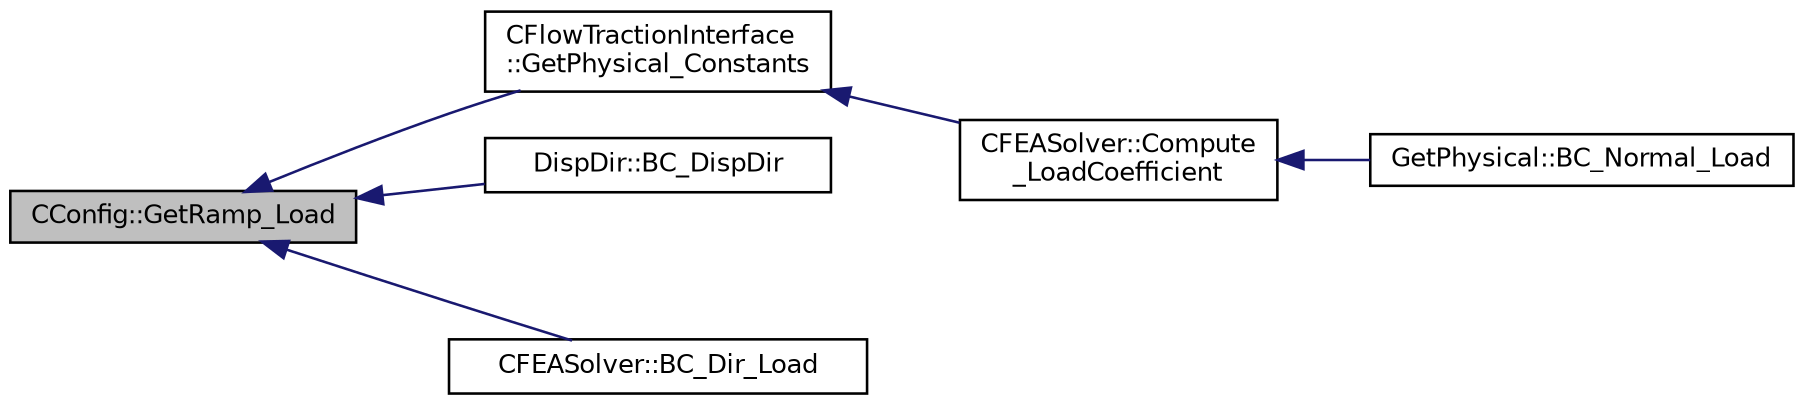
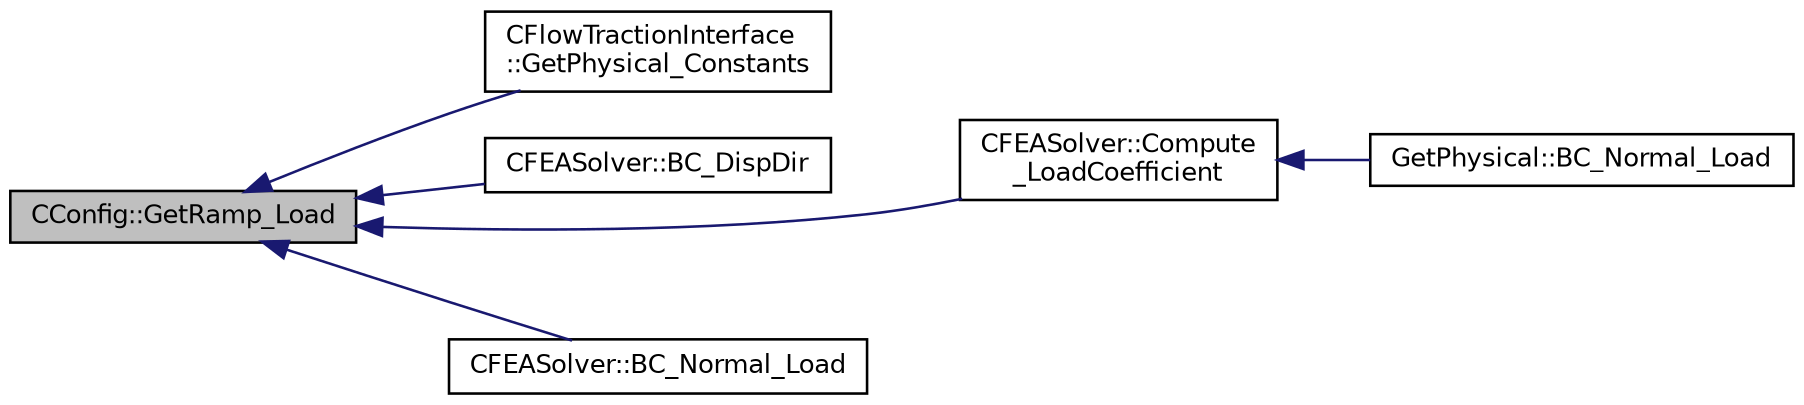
(904, 110) -> (673, 227)
(658, 165) -> (658, 165)
(658, 366) -> (658, 366)
